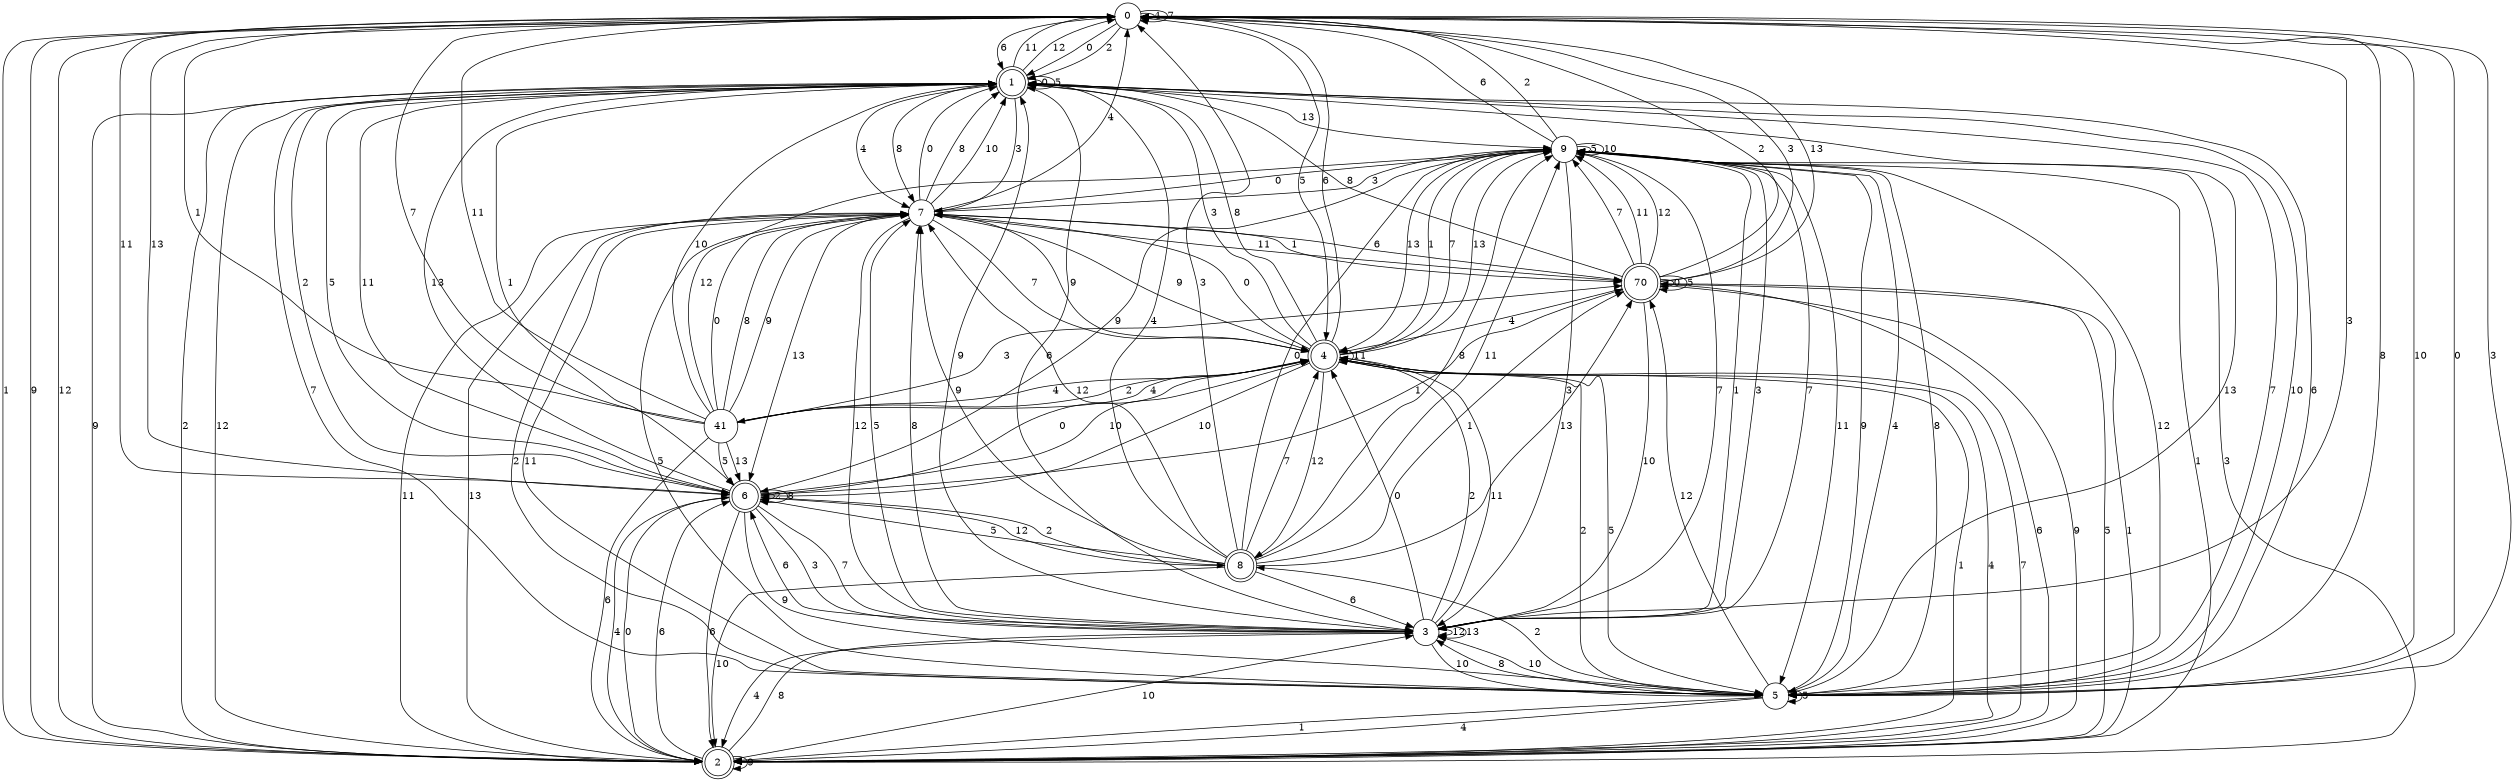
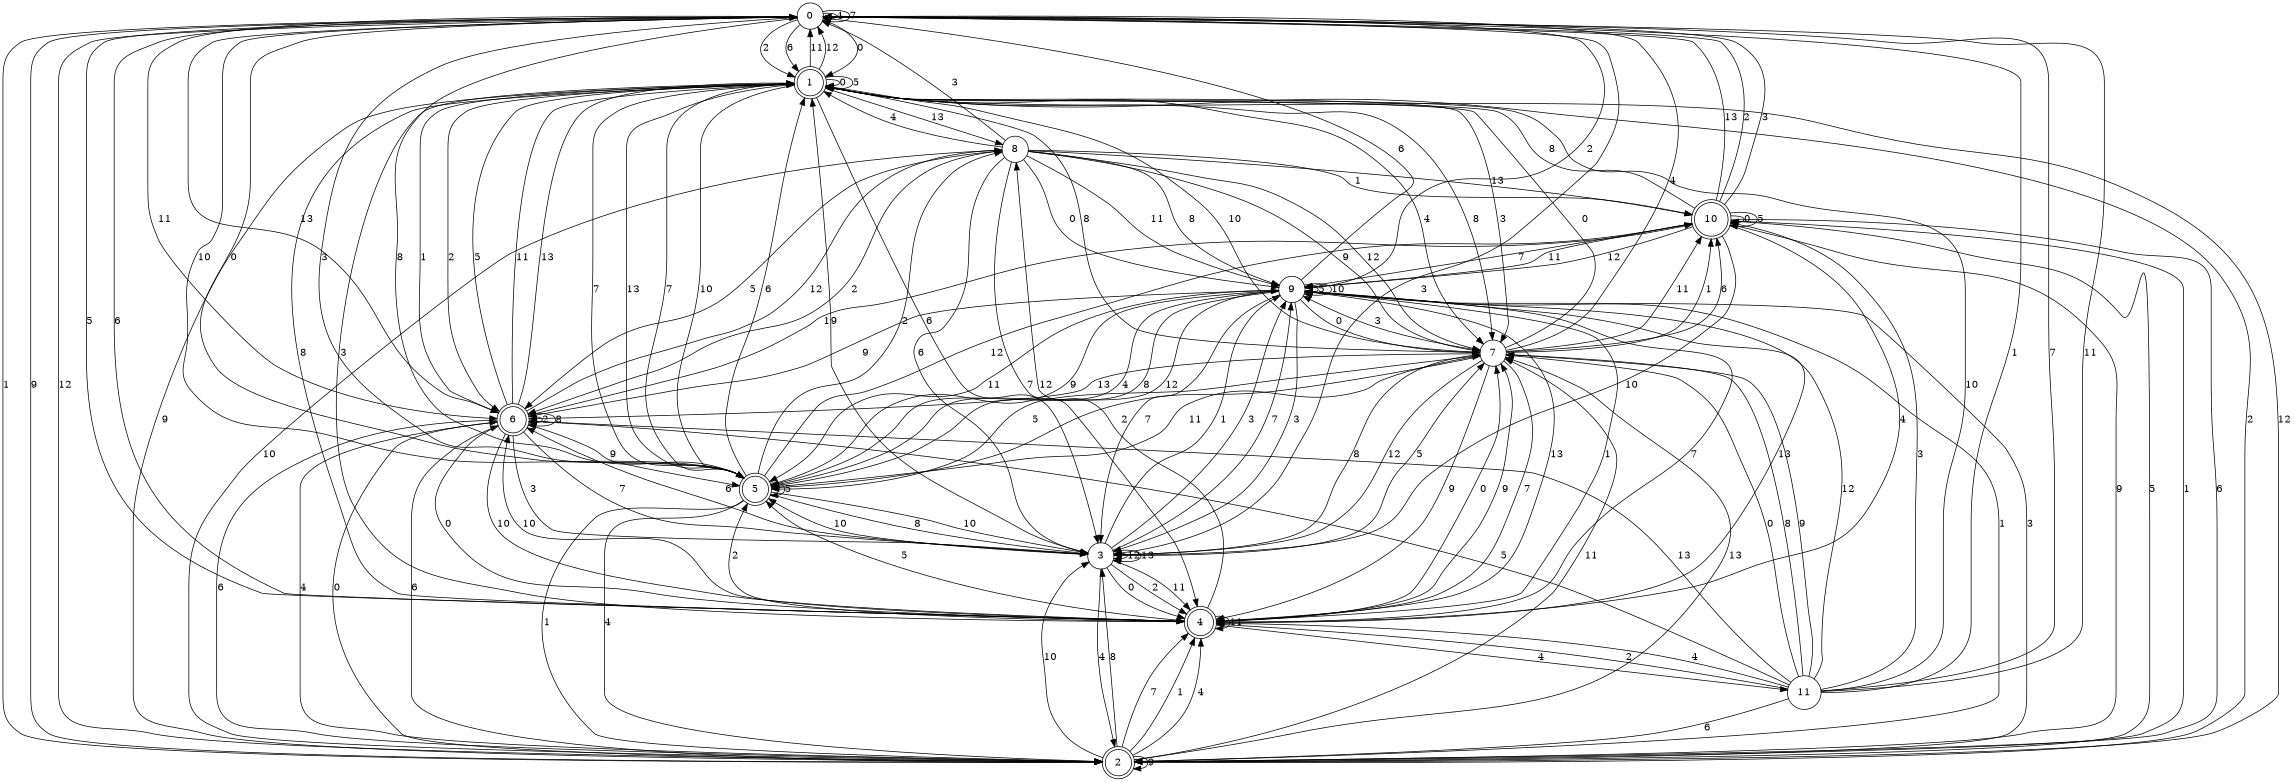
(1287, 113) -> (911, 115)
(1641, 283) -> (1711, 219)
(721, 426) -> (1804, 693)
(1241, 566) -> (1015, 149)
(1776, 696) -> (755, 489)
